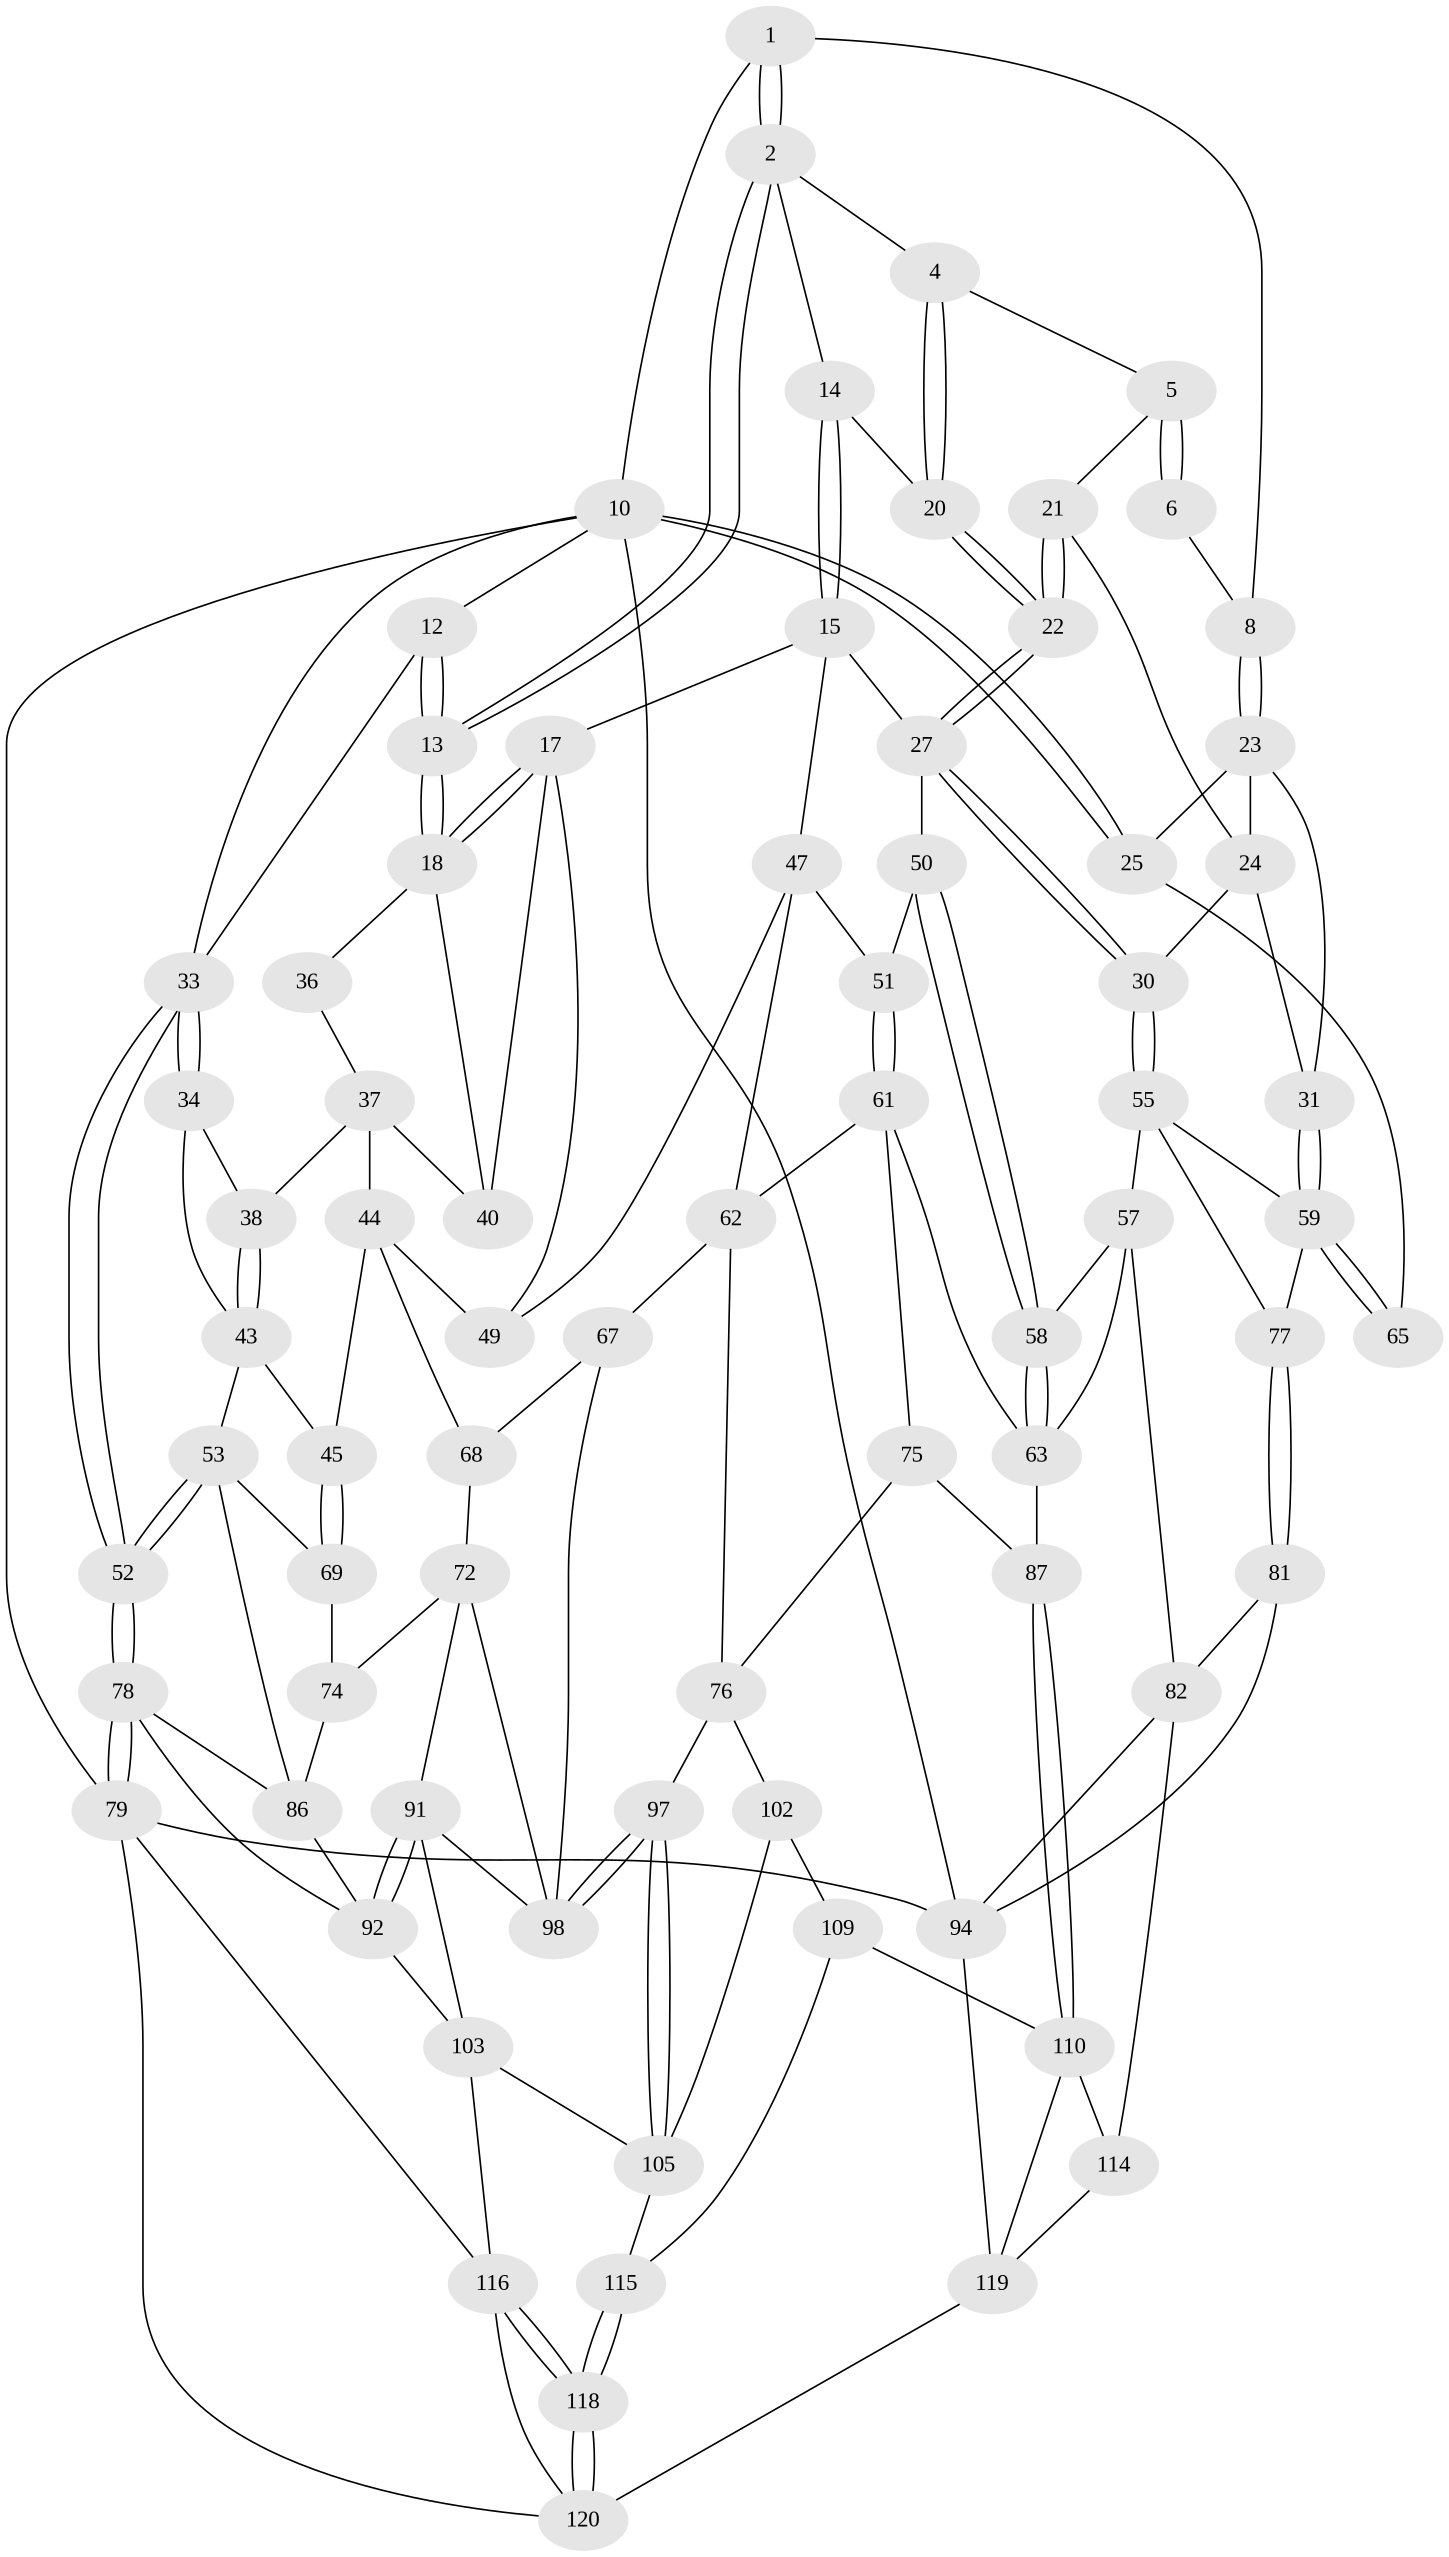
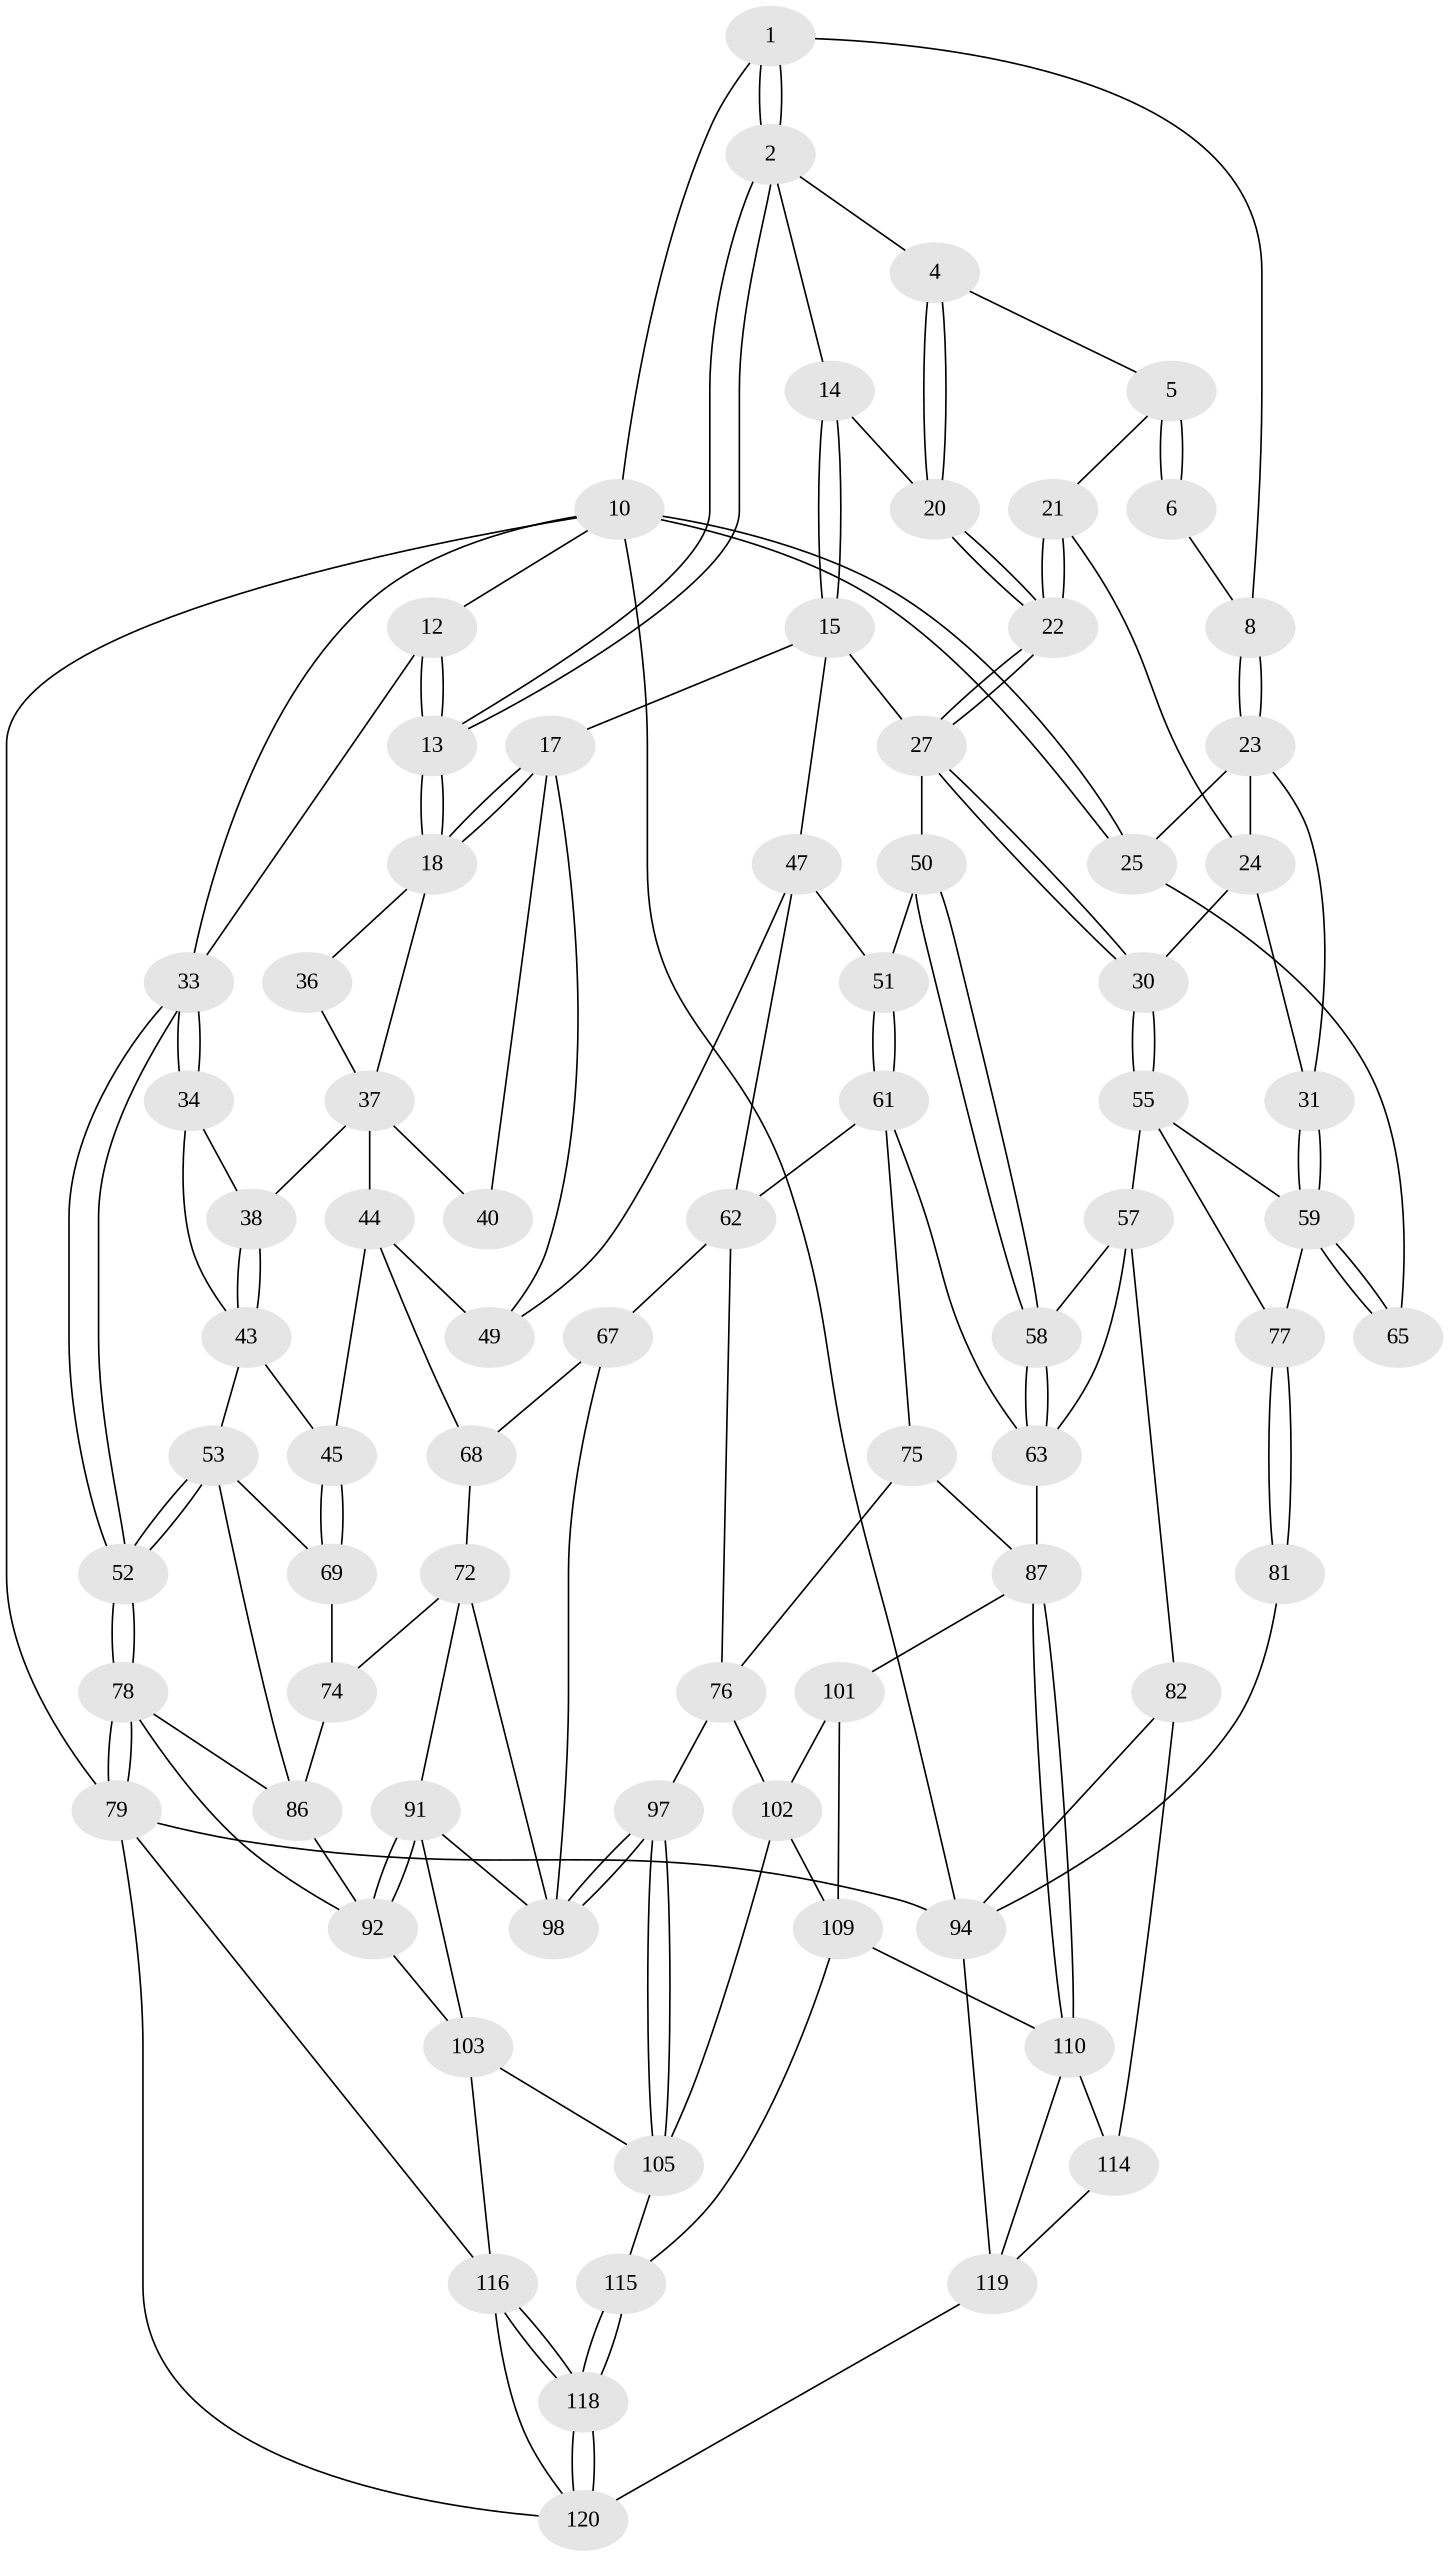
(460, 1042) -> (401, 983)
(1228, 1633) -> none
none -> (840, 1692)
